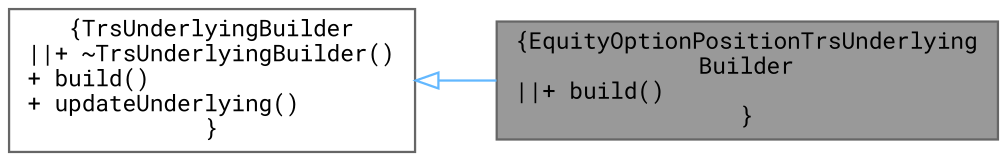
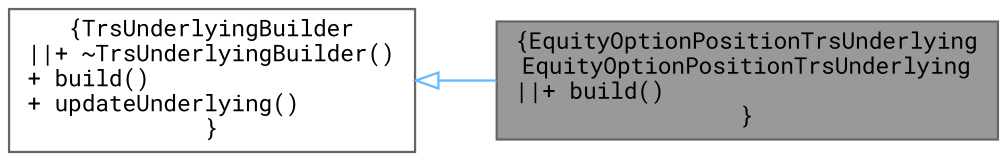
(747, 81) -> (747, 81)
